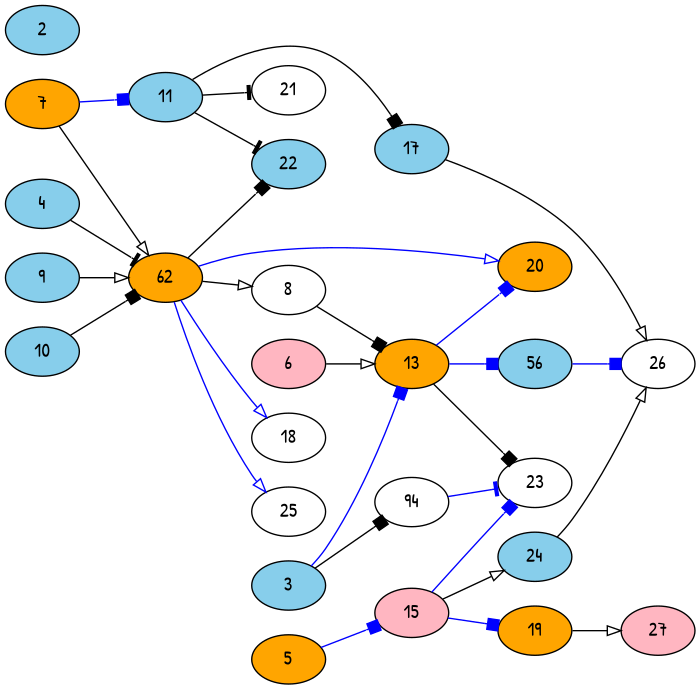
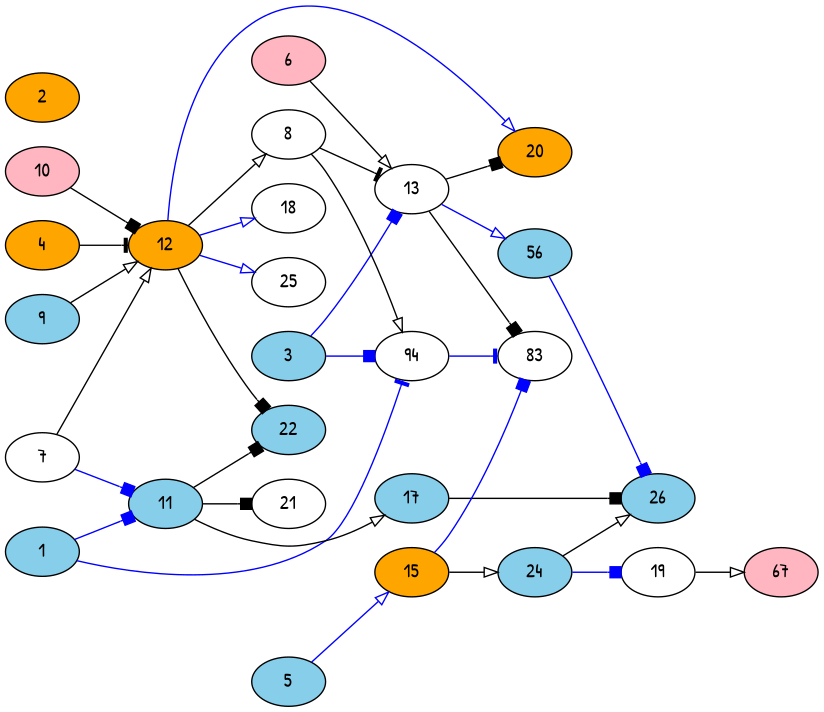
(42, 30) -> (42, 98)
(301, 47) -> (283, 546)
(223, 94) -> (220, 504)
(42, 104) -> (42, 457)
(224, 129) -> (221, 471)
(42, 204) -> (42, 245)
(562, 222) -> (528, 498)
none -> (361, 233)
(166, 278) -> (166, 245)
(468, 320) -> (467, 173)
(344, 323) -> (347, 160)
(42, 352) -> (42, 171)
(412, 364) -> (412, 189)
(467, 364) -> (467, 218)
(658, 364) -> (658, 498)
(535, 483) -> (535, 356)
(344, 548) -> (344, 356)
none -> (42, 552)
(412, 613) -> (412, 572)
(466, 621) -> (590, 572)
(535, 631) -> (658, 572)
(658, 631) -> (781, 572)
(343, 639) -> (345, 632)
(289, 659) -> (289, 682)
